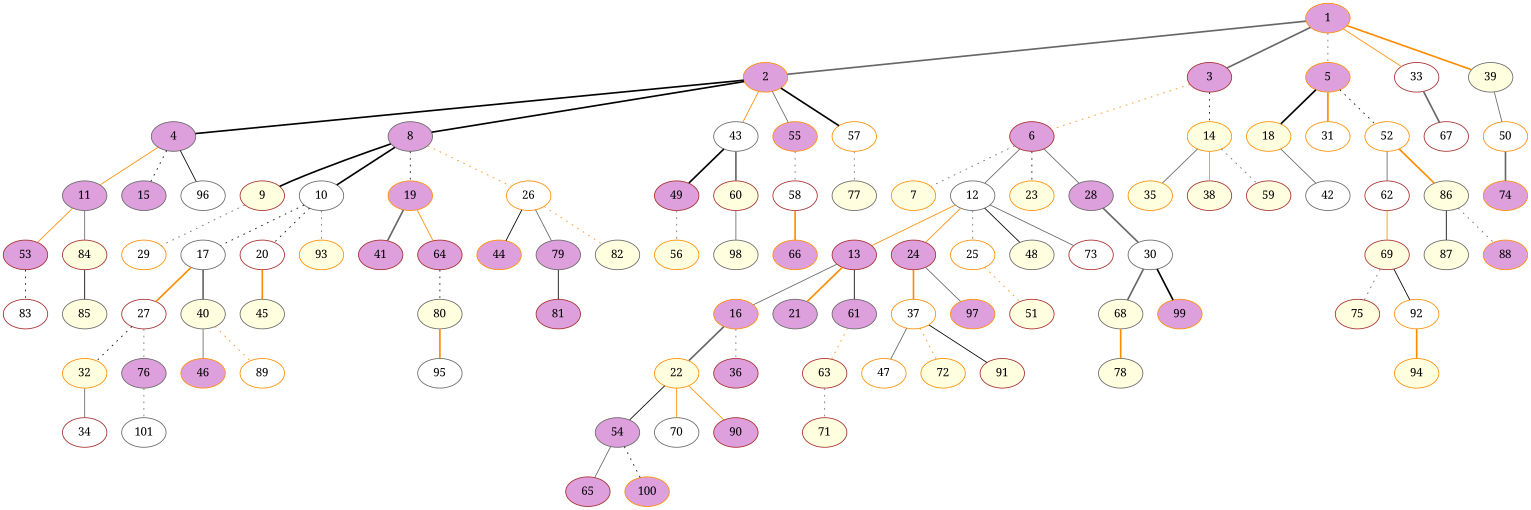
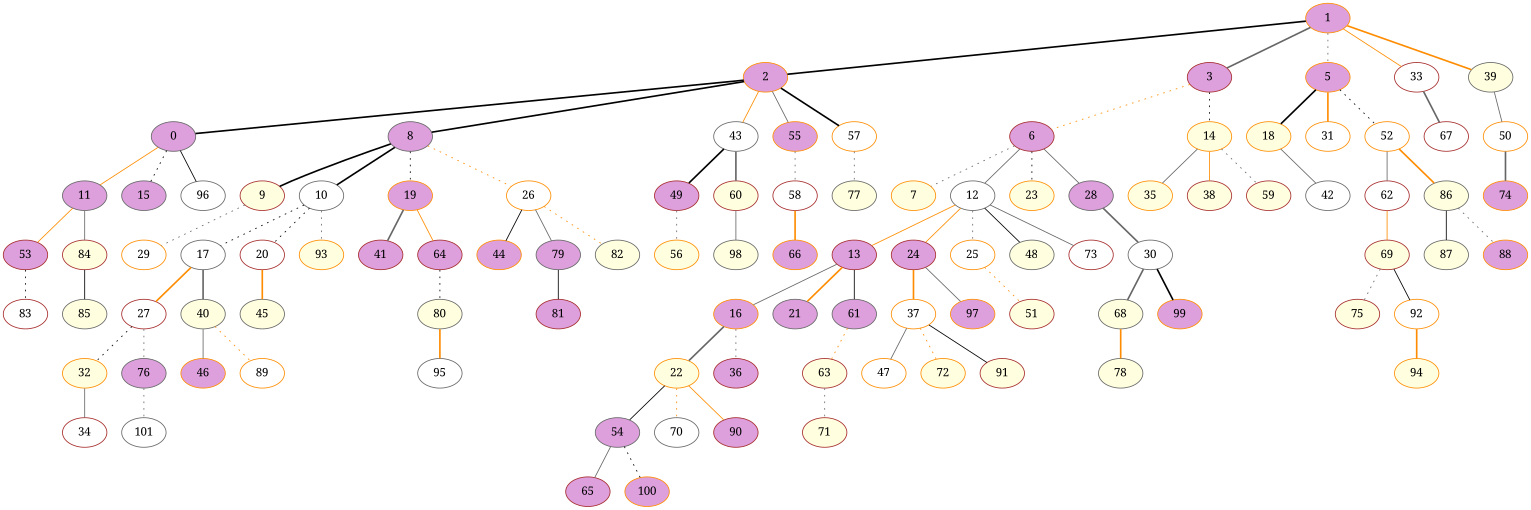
(1047, 48) -> (1047, 48)
(173, 136) -> (173, 136)
(677, 403) -> (677, 403)
